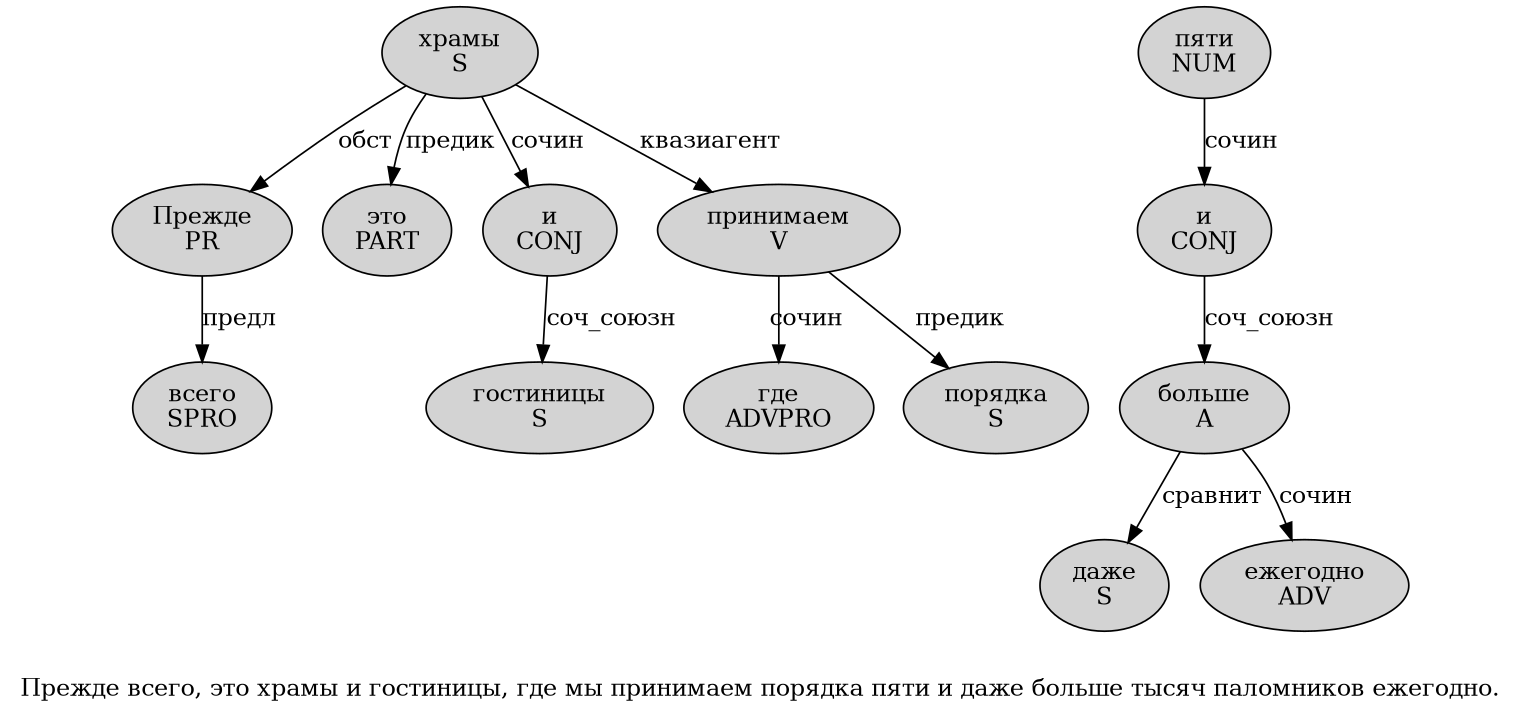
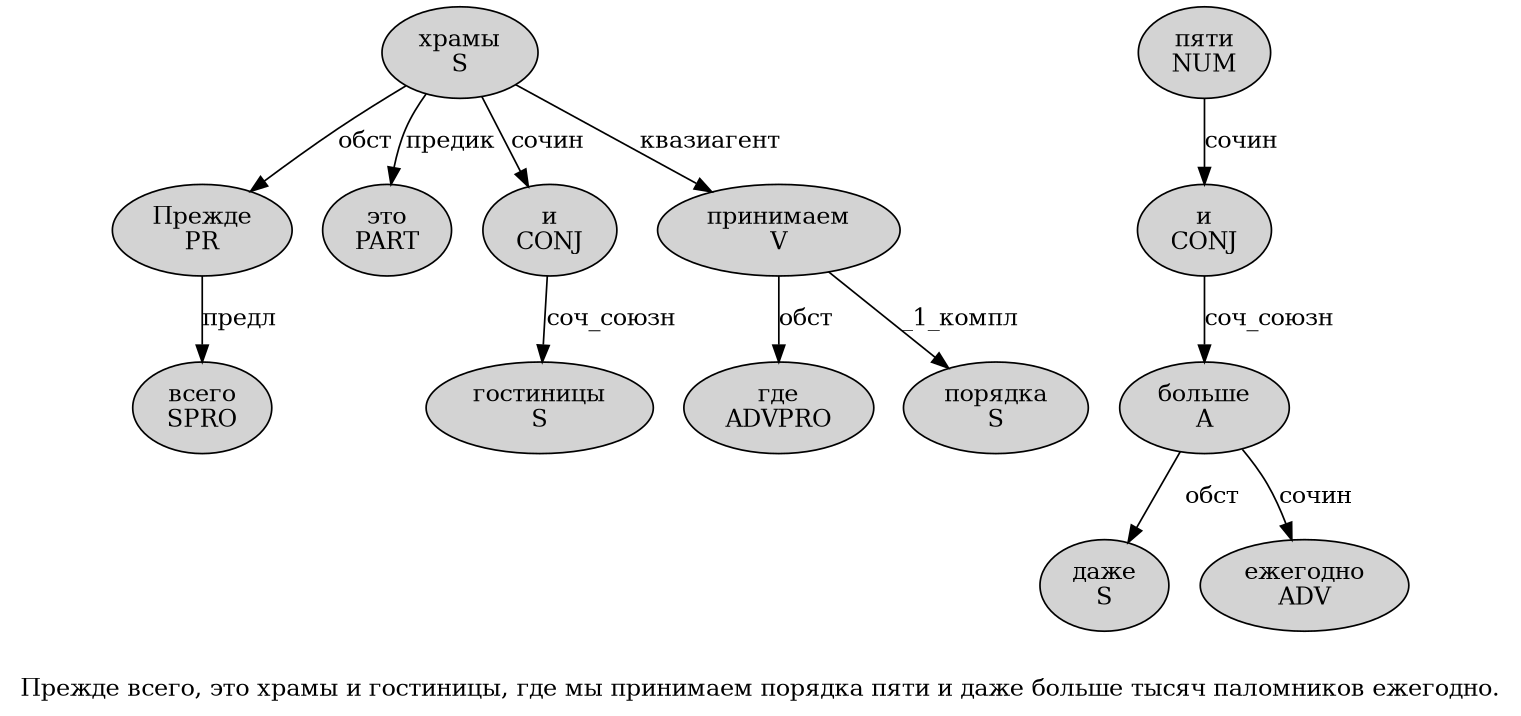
(806, 319) -> (806, 319)
(960, 319) -> (960, 319)
(1212, 497) -> (1212, 497)
